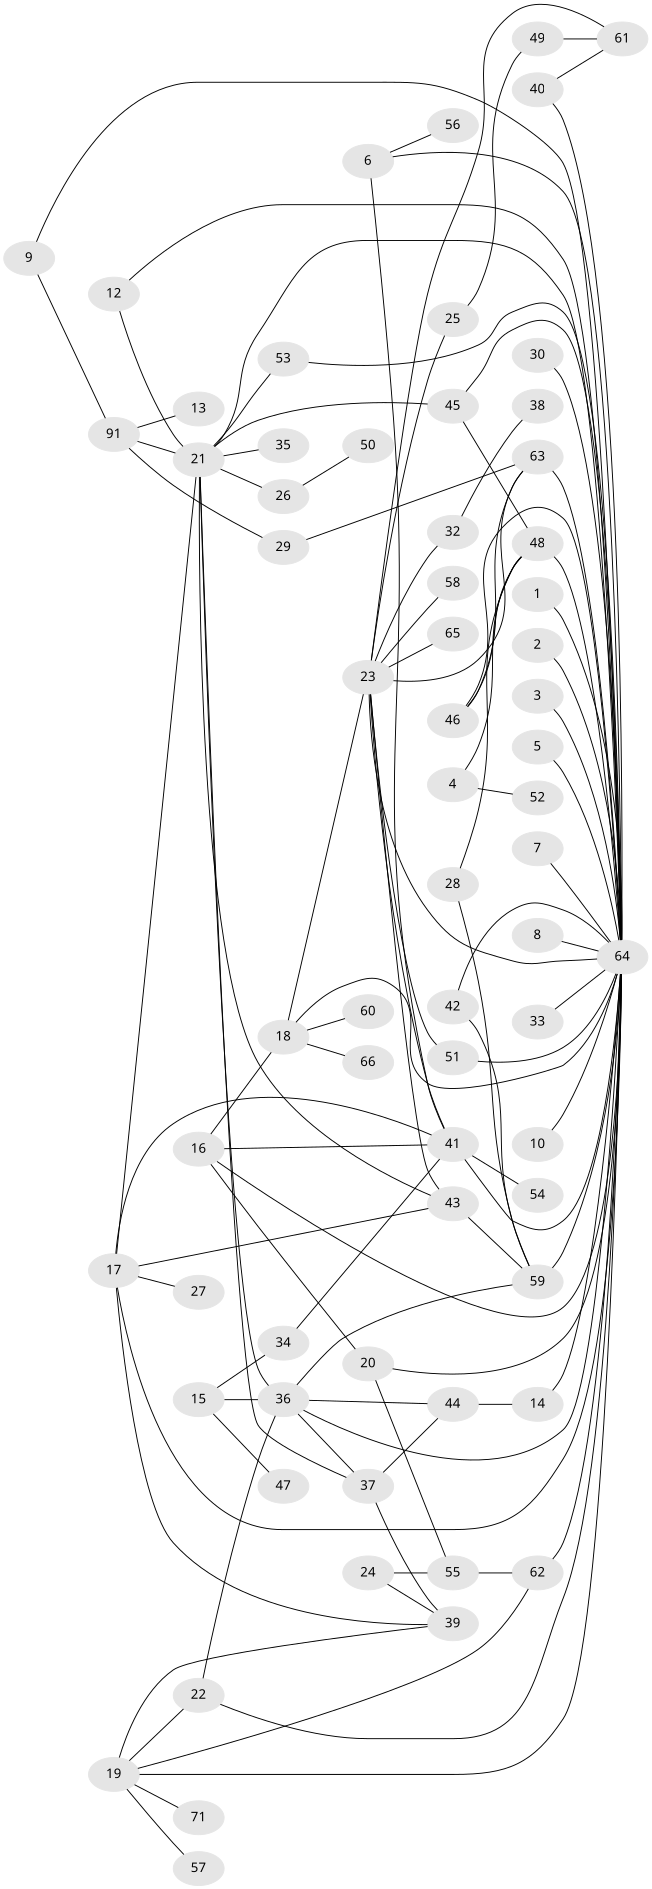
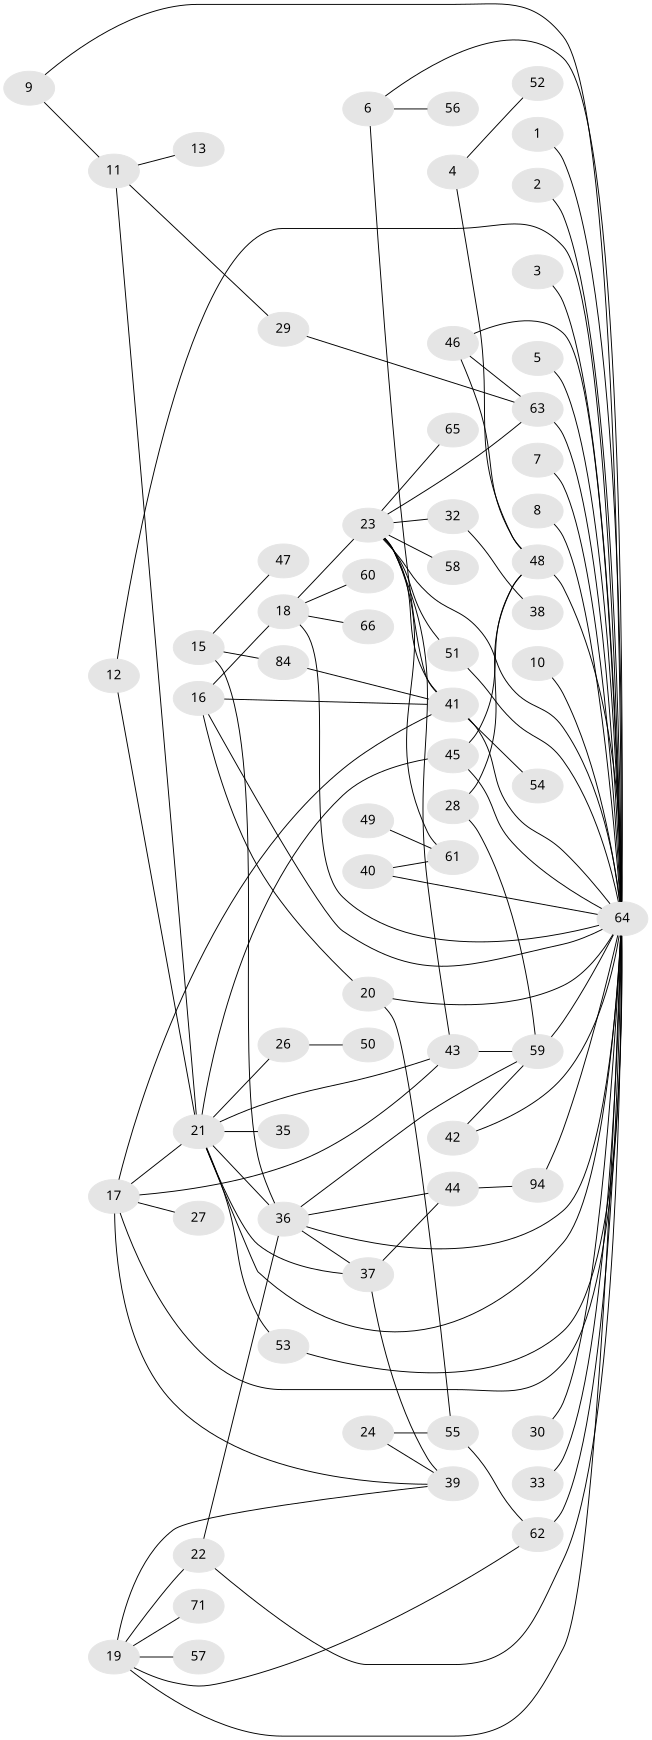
(453, 320) -> none
(114, 434) -> (114, 171)
(283, 1343) -> (283, 663)
(538, 1404) -> (538, 1185)
